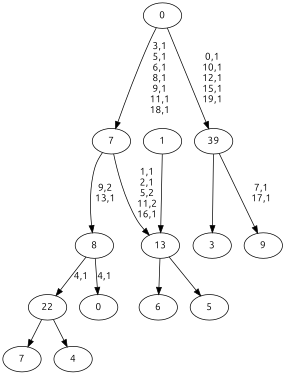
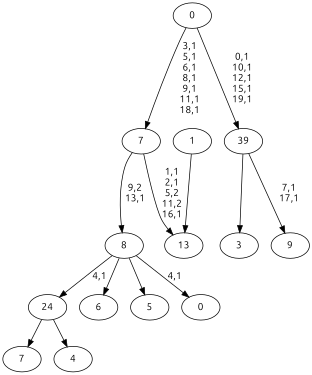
(159, 273) -> (113, 273)
(183, 274) -> (136, 273)
(48, 307) -> (48, 307)
